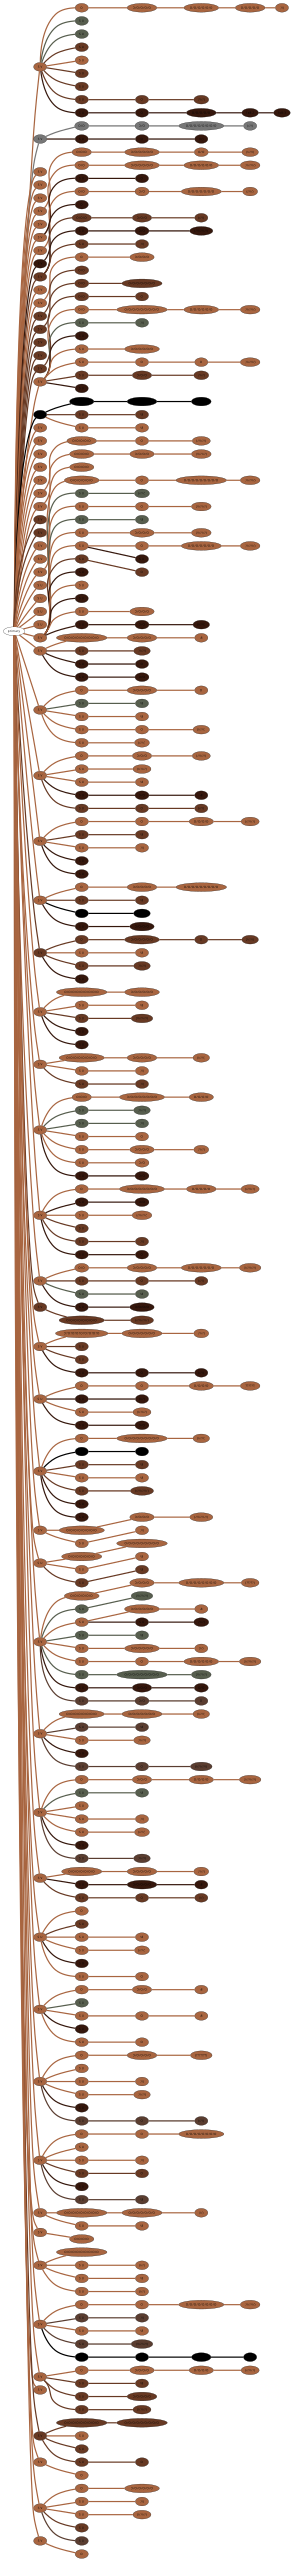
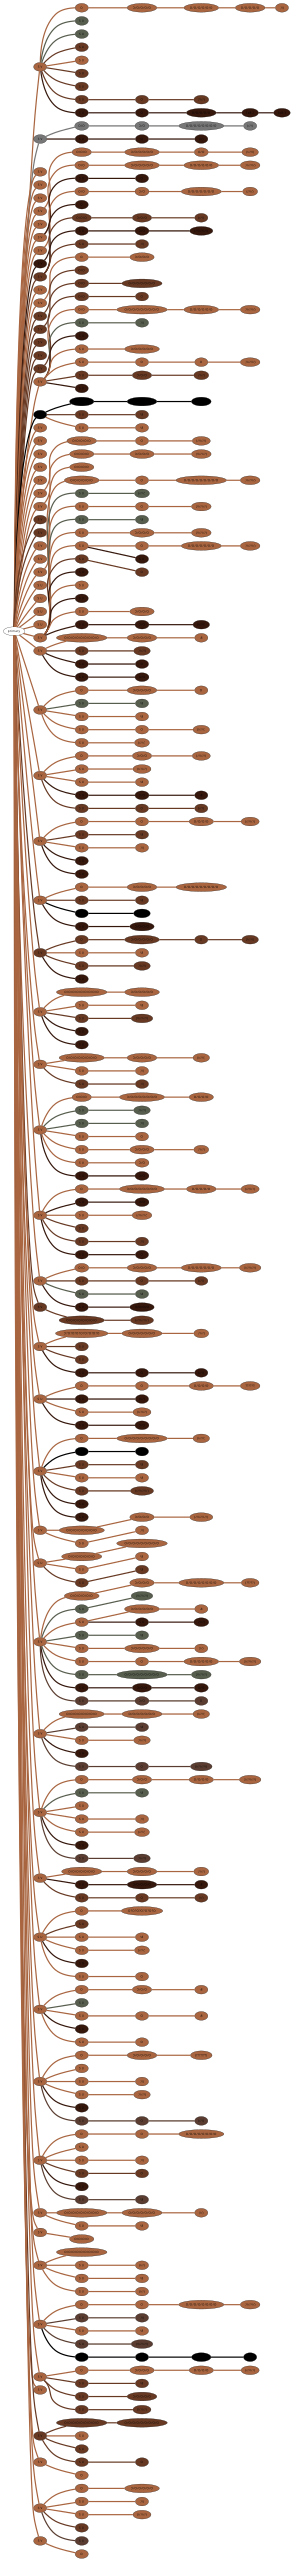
none -> (142, 1911)
